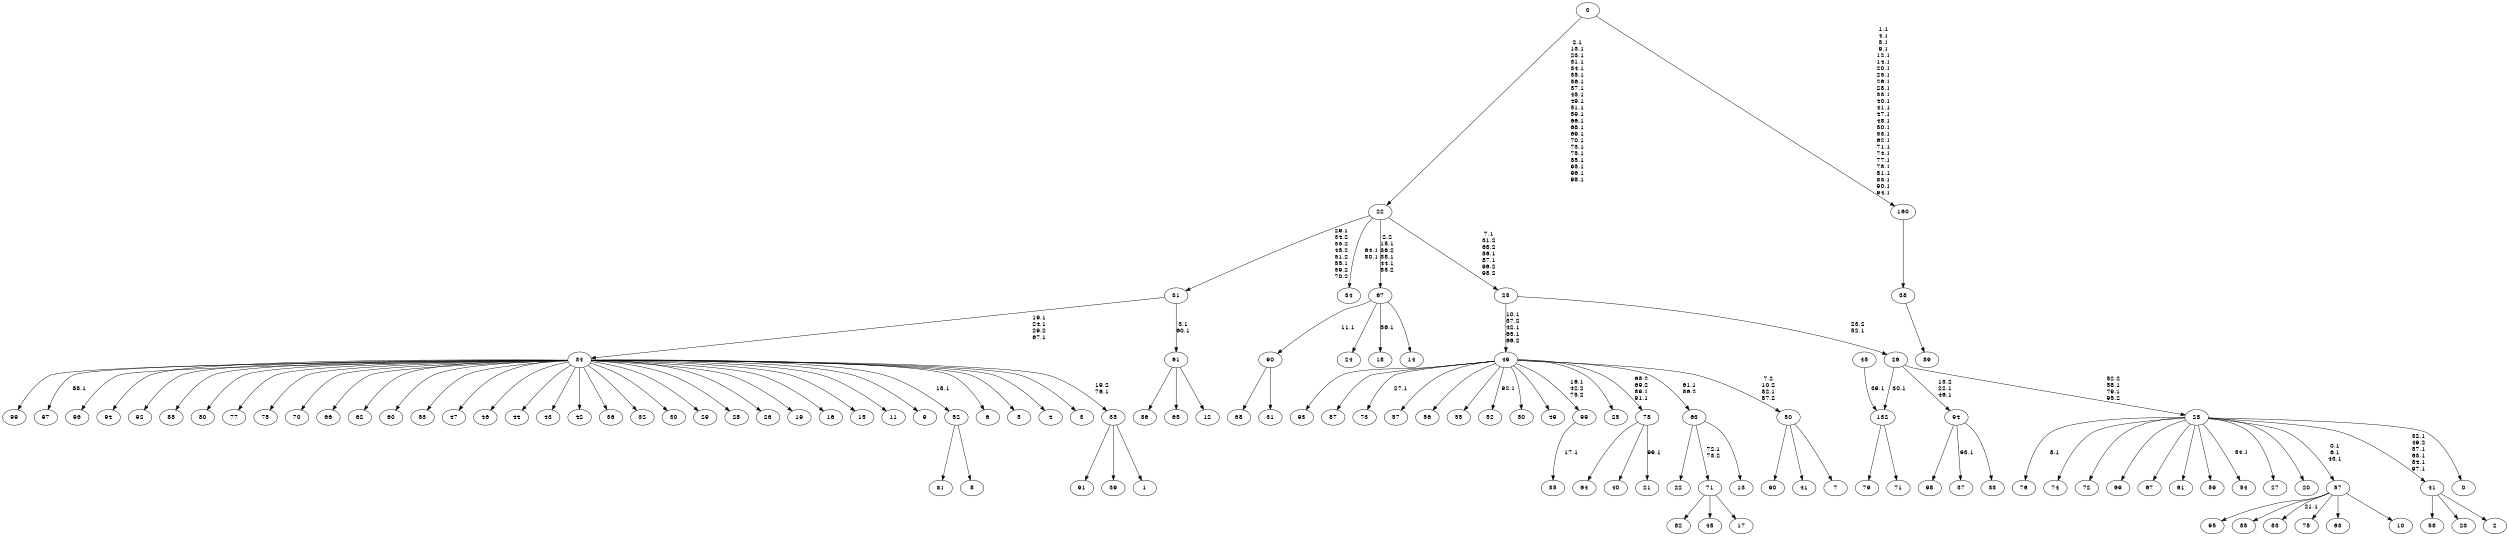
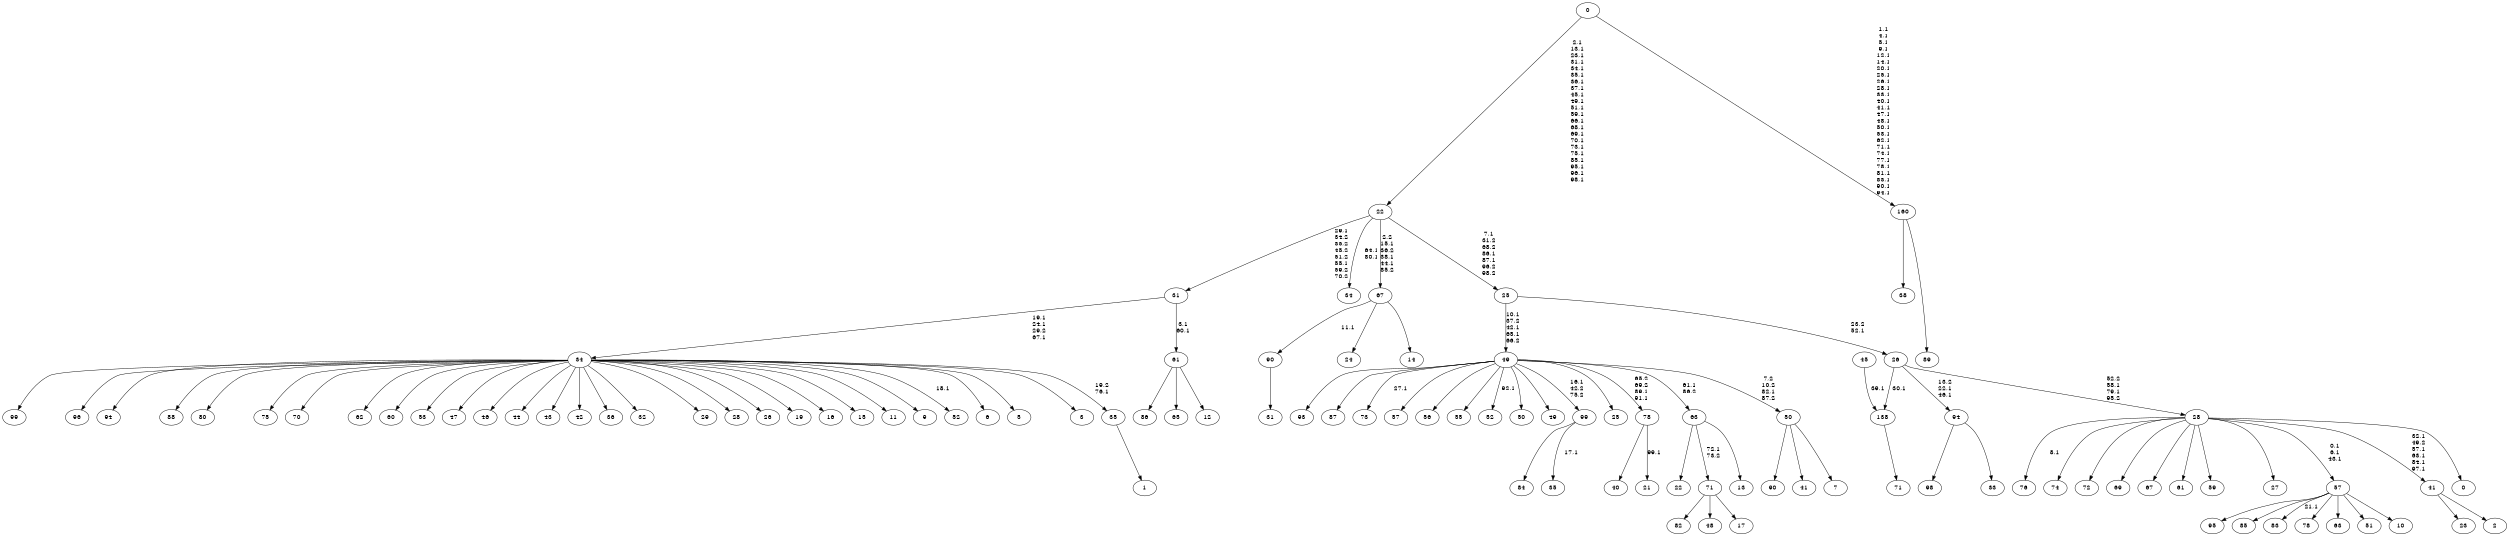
(1914, 326) -> (1920, 283)
(1380, 360) -> none
(46, 417) -> none
(140, 417) -> none
(234, 417) -> none
(328, 417) -> none
(674, 417) -> none
(1051, 417) -> none
(1239, 417) -> none
(1883, 417) -> (1883, 417)
(941, 488) -> none
(972, 488) -> none
(1082, 488) -> none
(1113, 488) -> none
none -> (1522, 488)
(1584, 488) -> none
(1867, 488) -> none
(1961, 488) -> none
(2244, 488) -> none
(2307, 488) -> none
none -> (2369, 526)
(2432, 526) -> none
